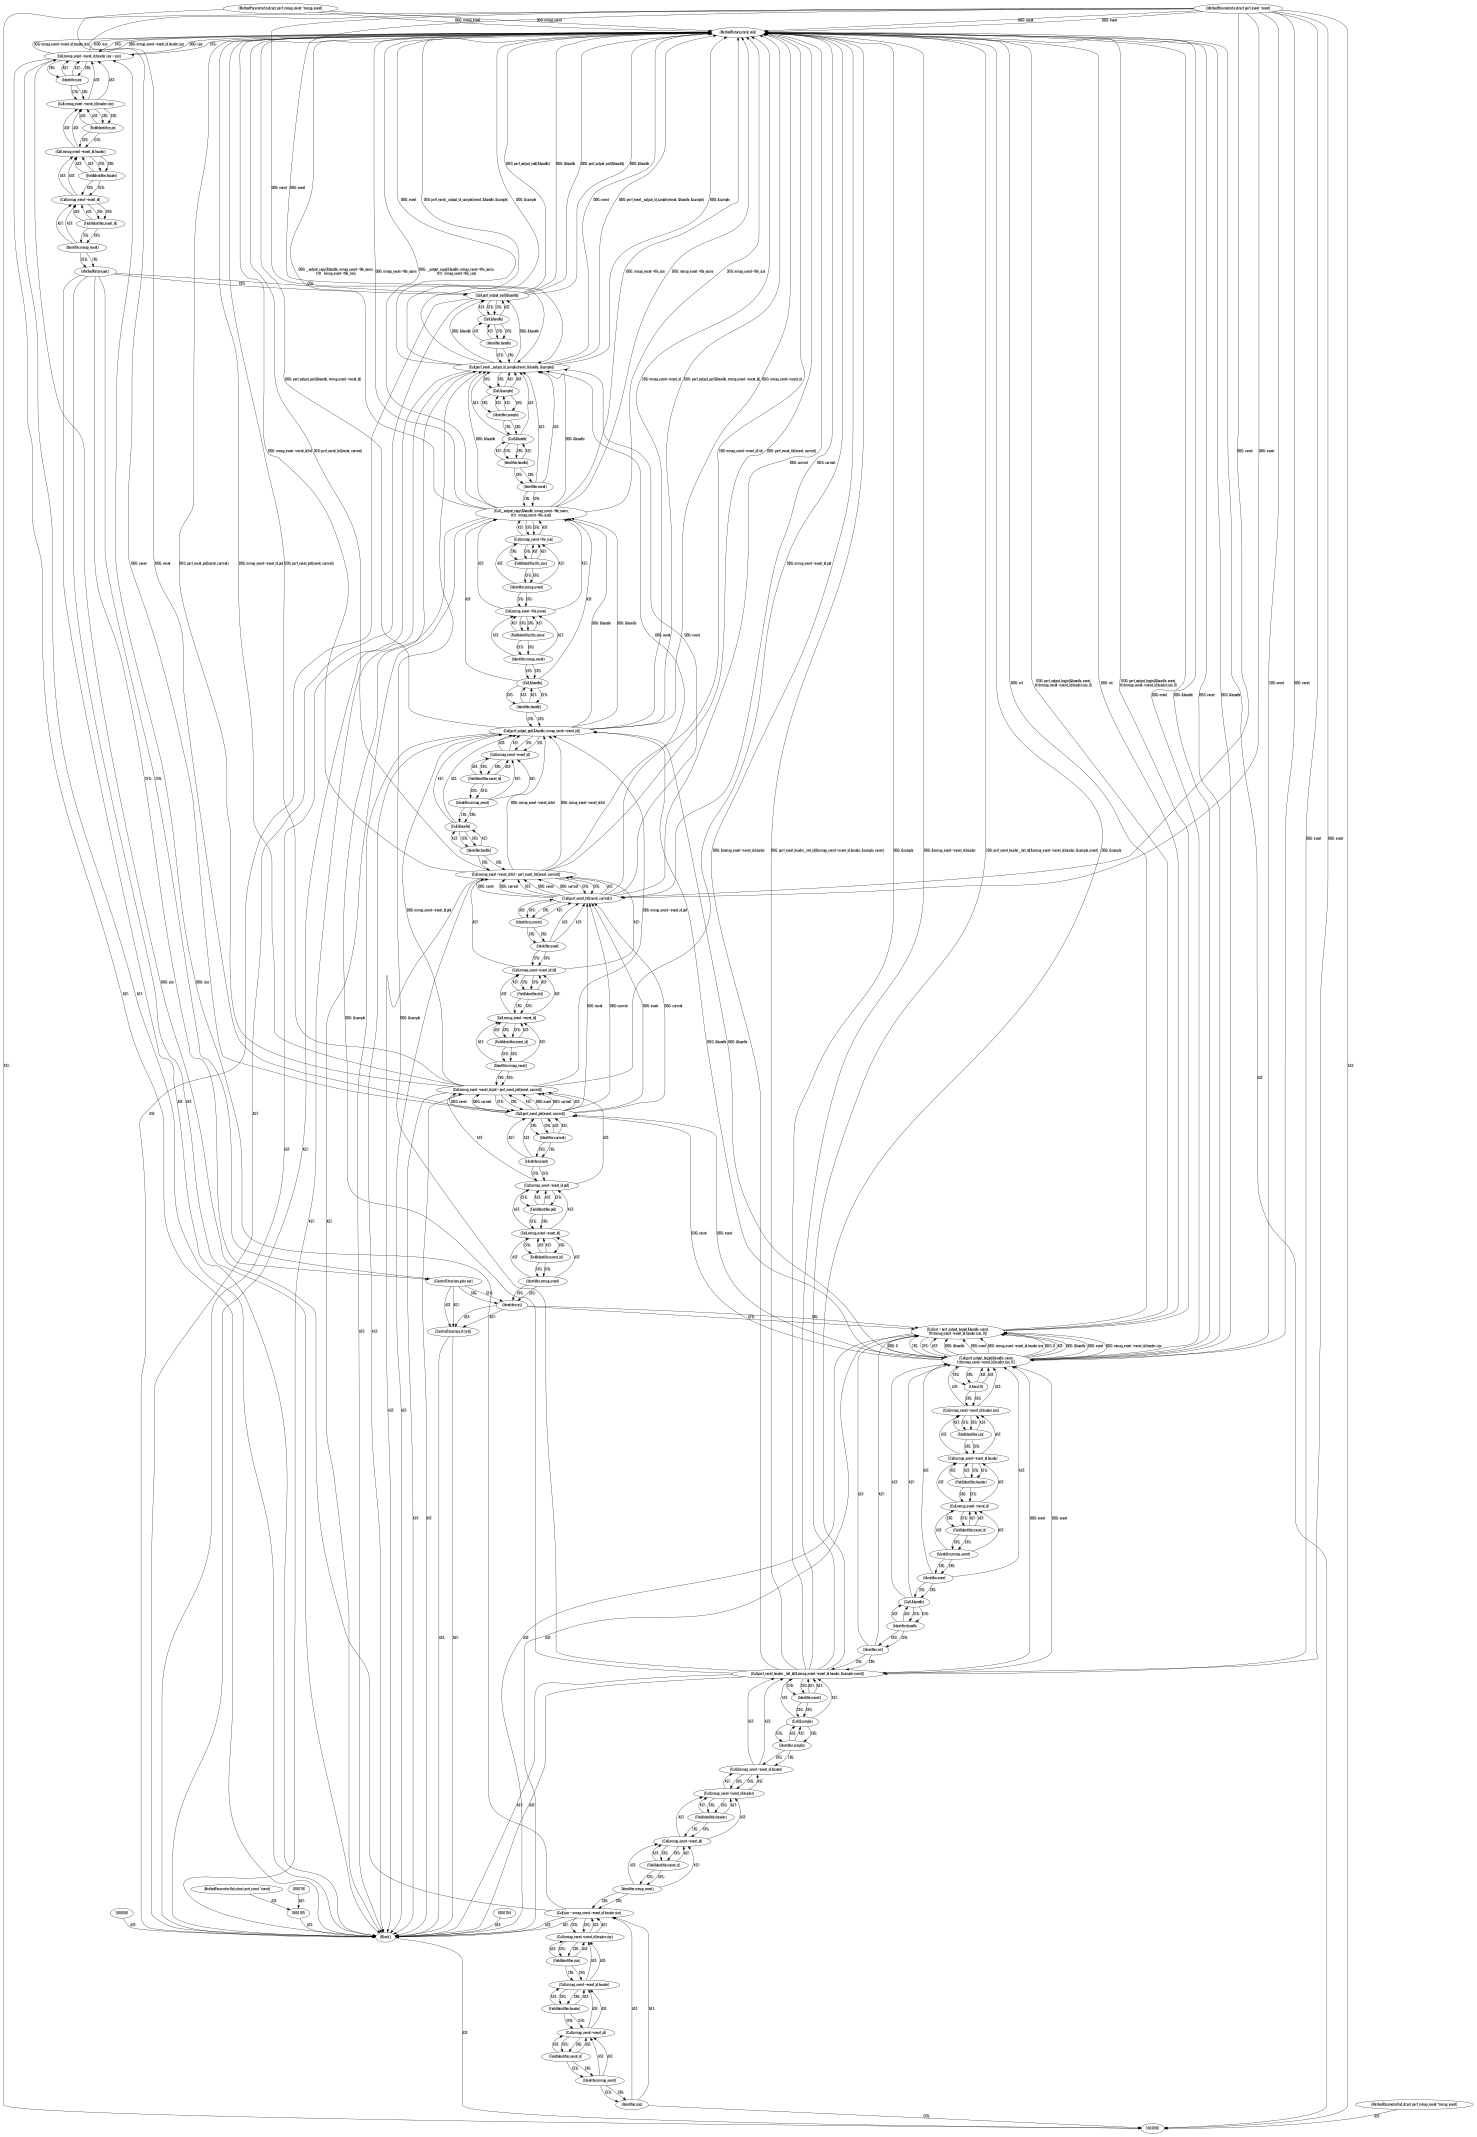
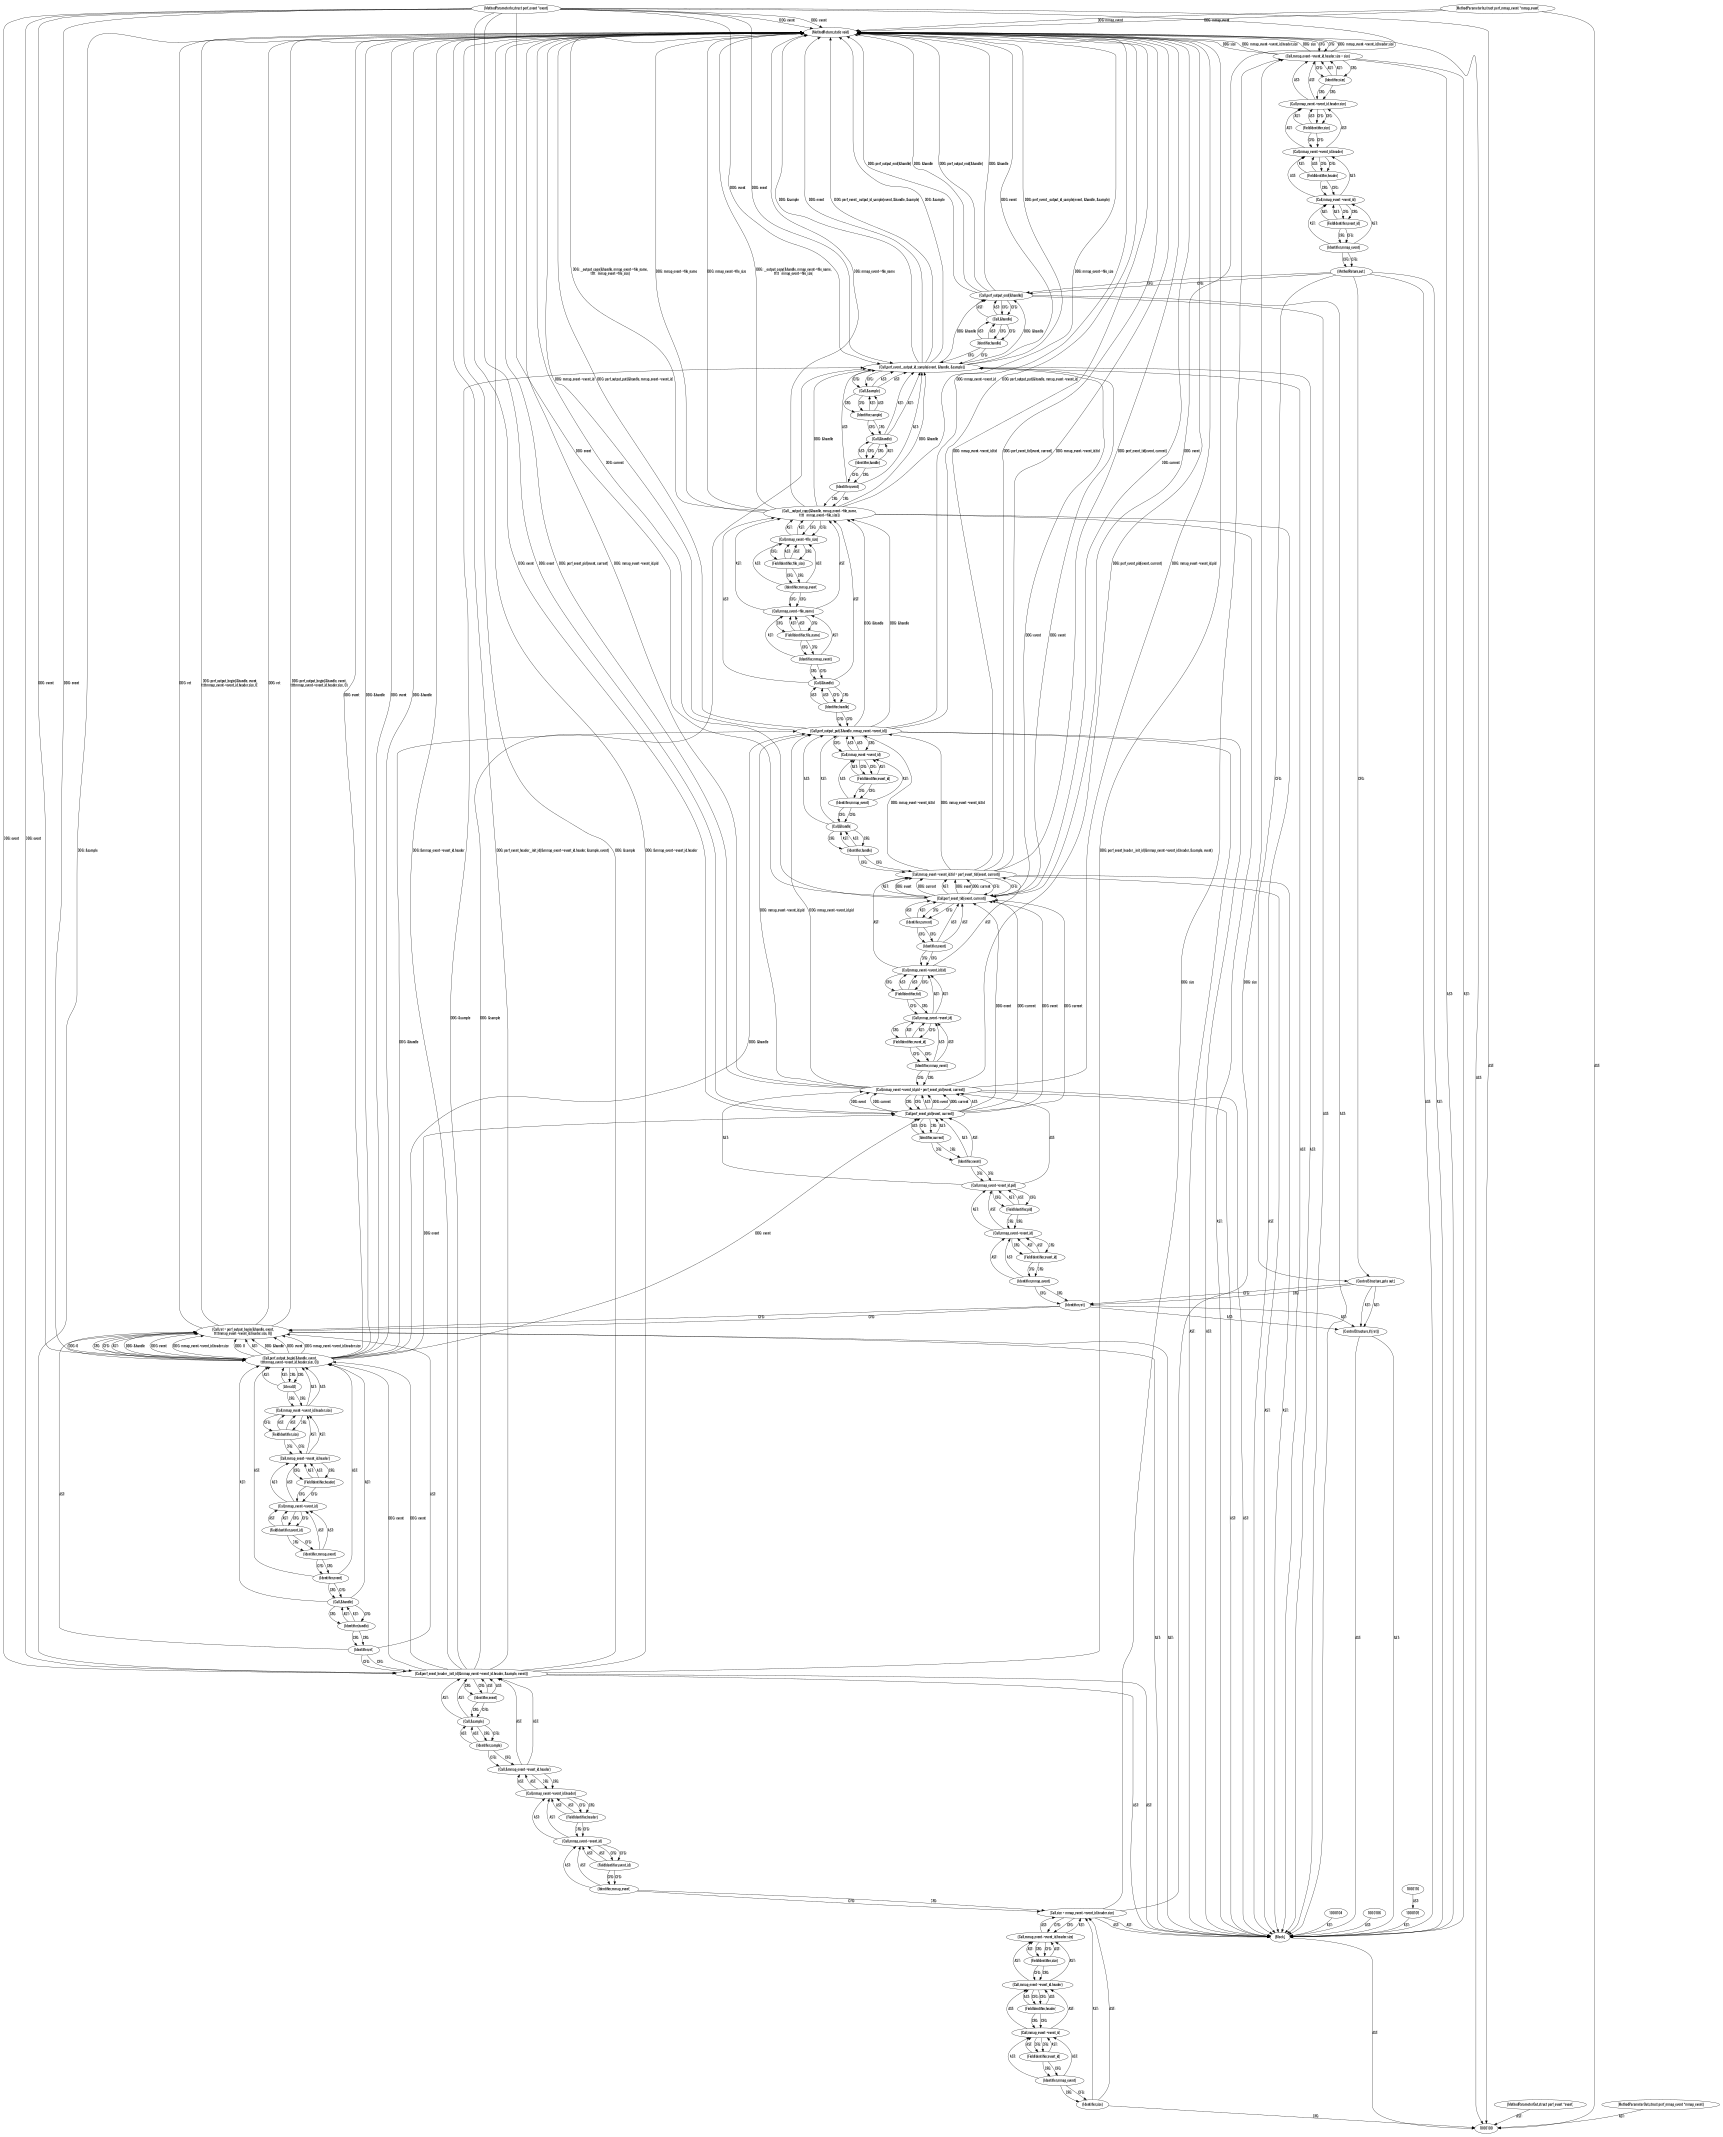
(268, 1901) -> (1513, 2117)
